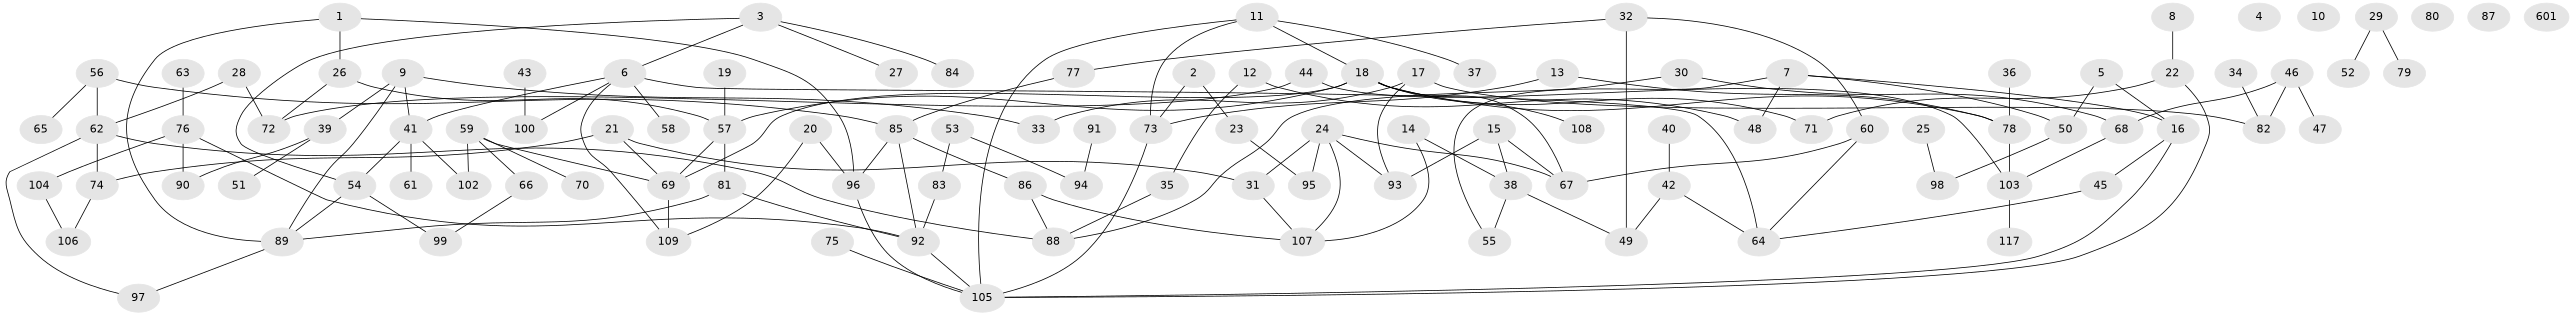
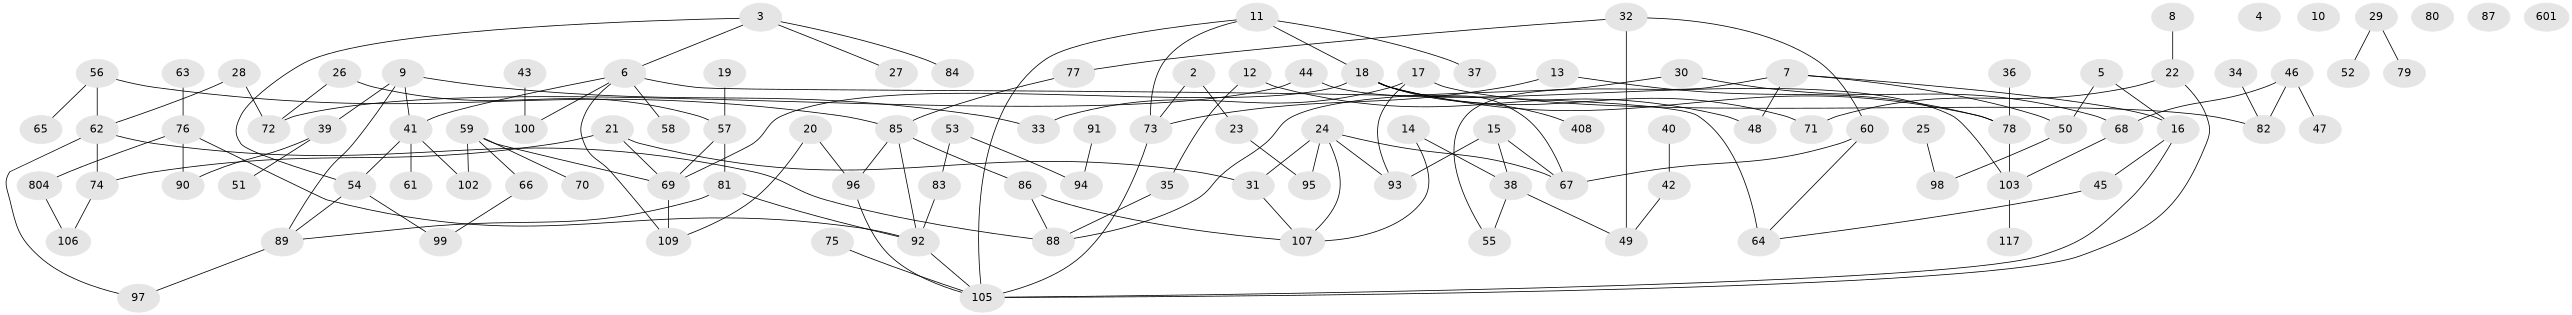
(340, 17) -> none
(999, 100) -> none
(1582, 130) -> (1582, 130)
(39, 186) -> (39, 186)
(1714, 214) -> none
